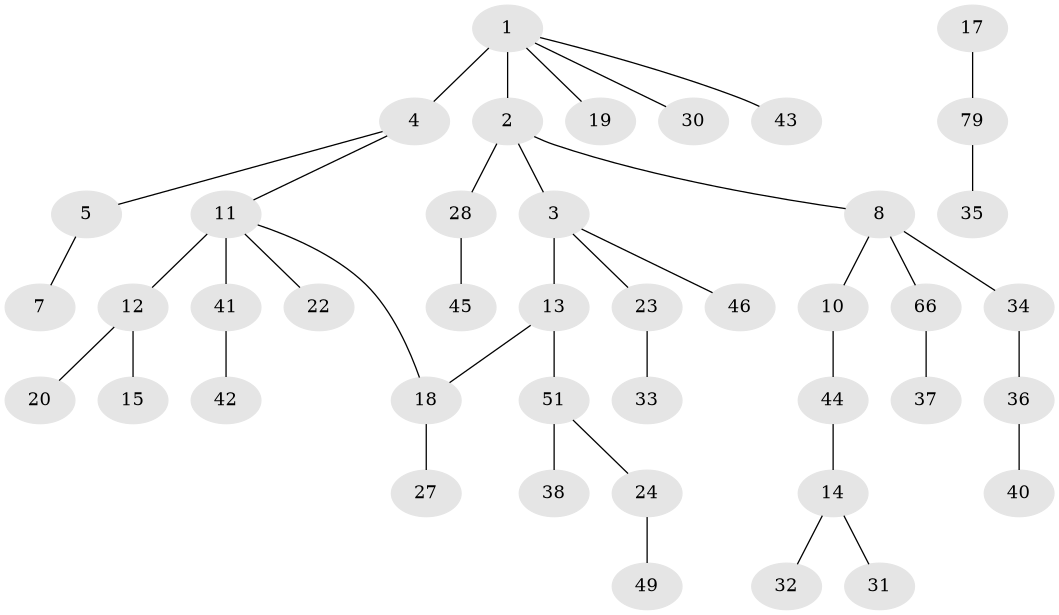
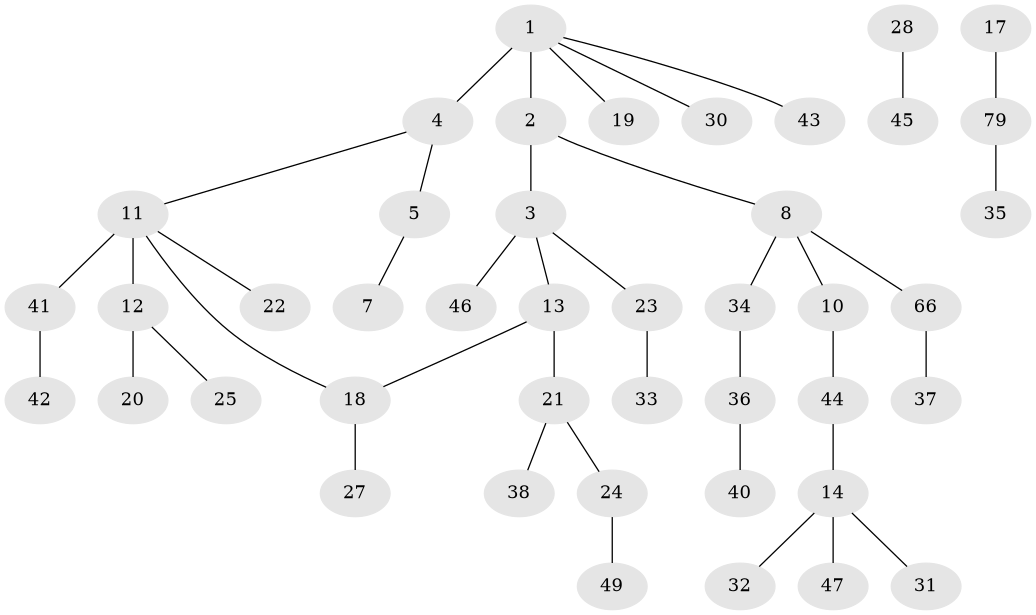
(484, 168) -> none
(133, 400) -> (226, 400)
(554, 400) -> (554, 400)
none -> (833, 586)
